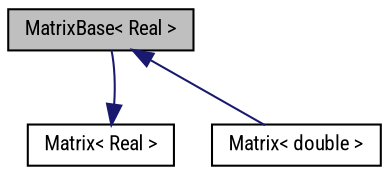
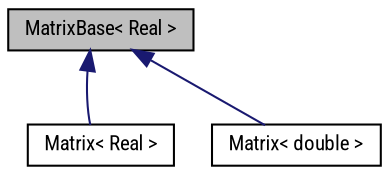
(115, 77) -> (87, 98)
